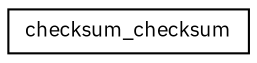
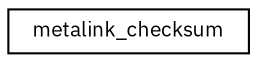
(129, 31) -> (129, 31)
